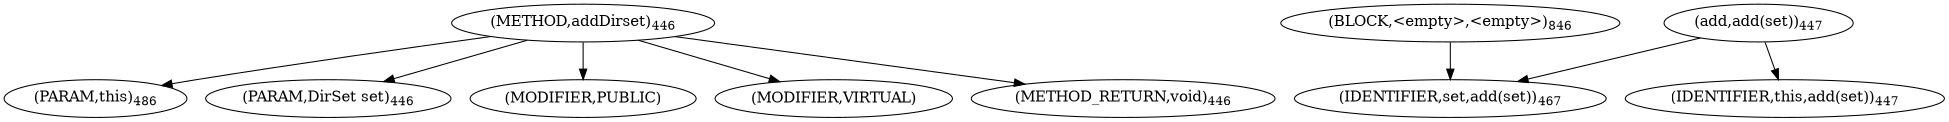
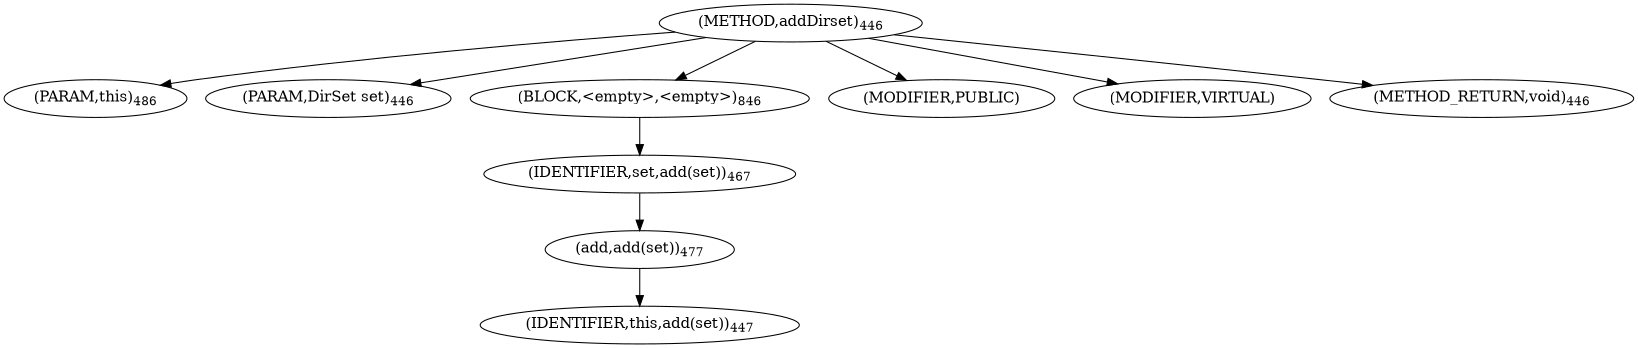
(1811, 21) -> (692, 248)
none -> (720, 58)
(1614, 59) -> (640, 207)
